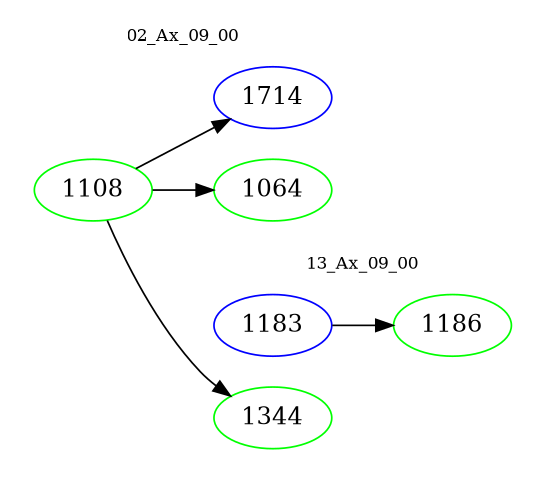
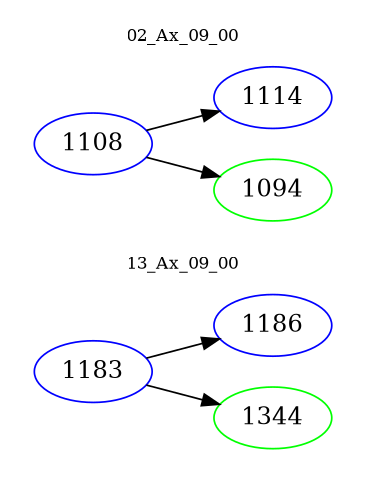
(273, 98) -> (273, 98)
(93, 190) -> (93, 144)
(273, 190) -> (273, 190)
(153, 309) -> (175, 392)
(452, 325) -> (273, 325)
